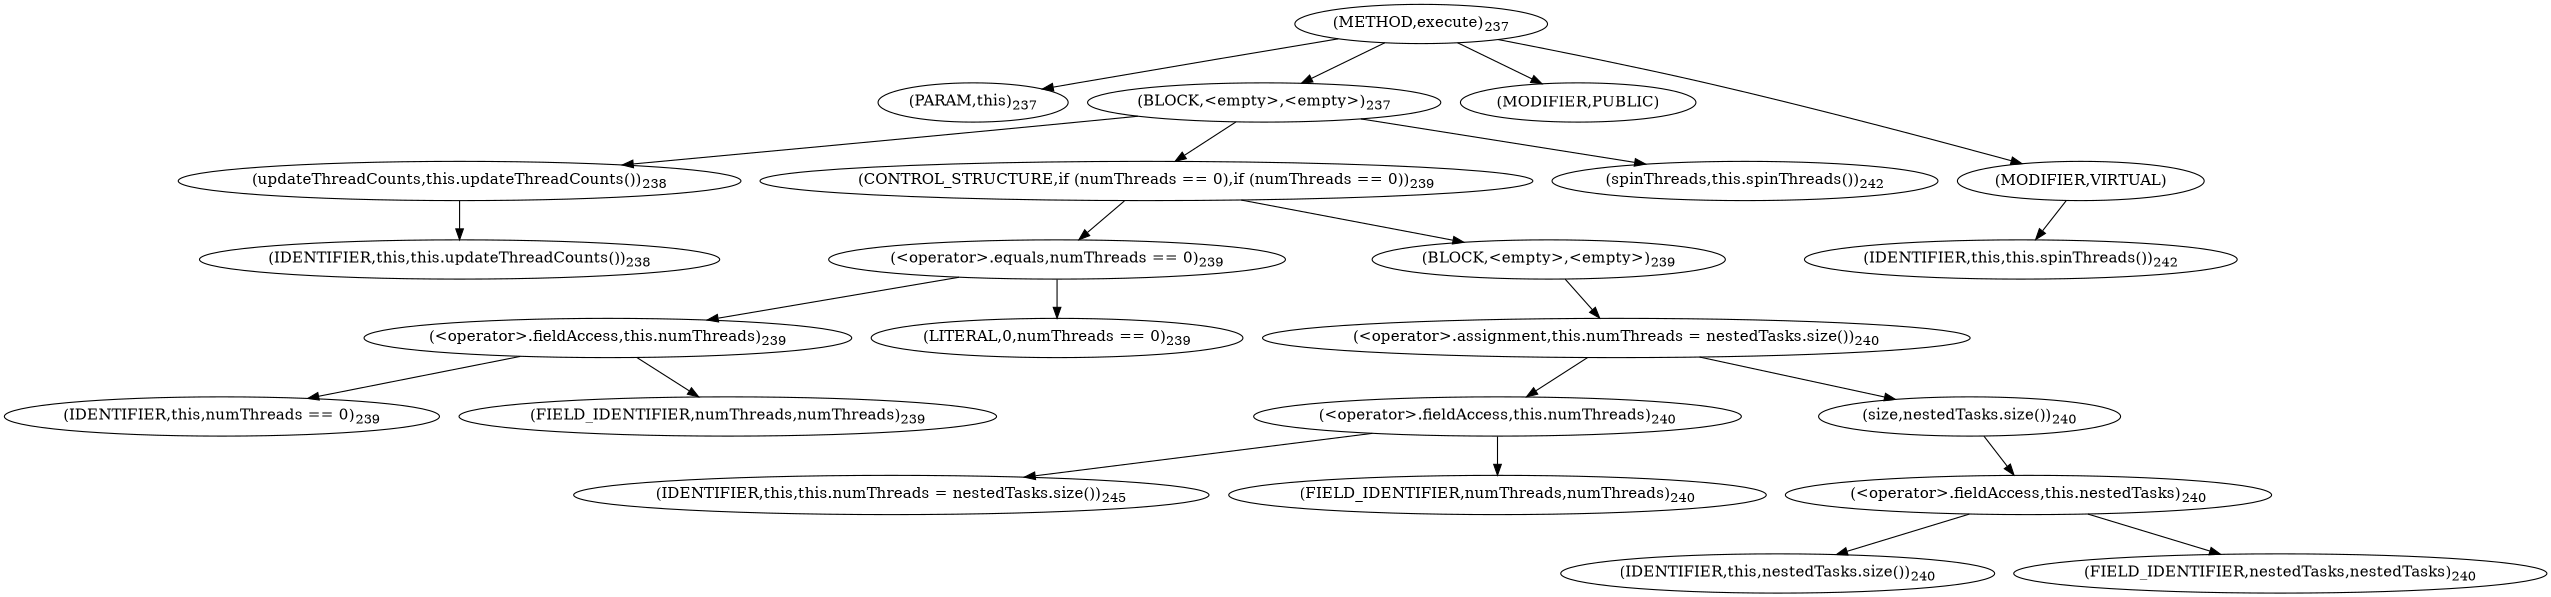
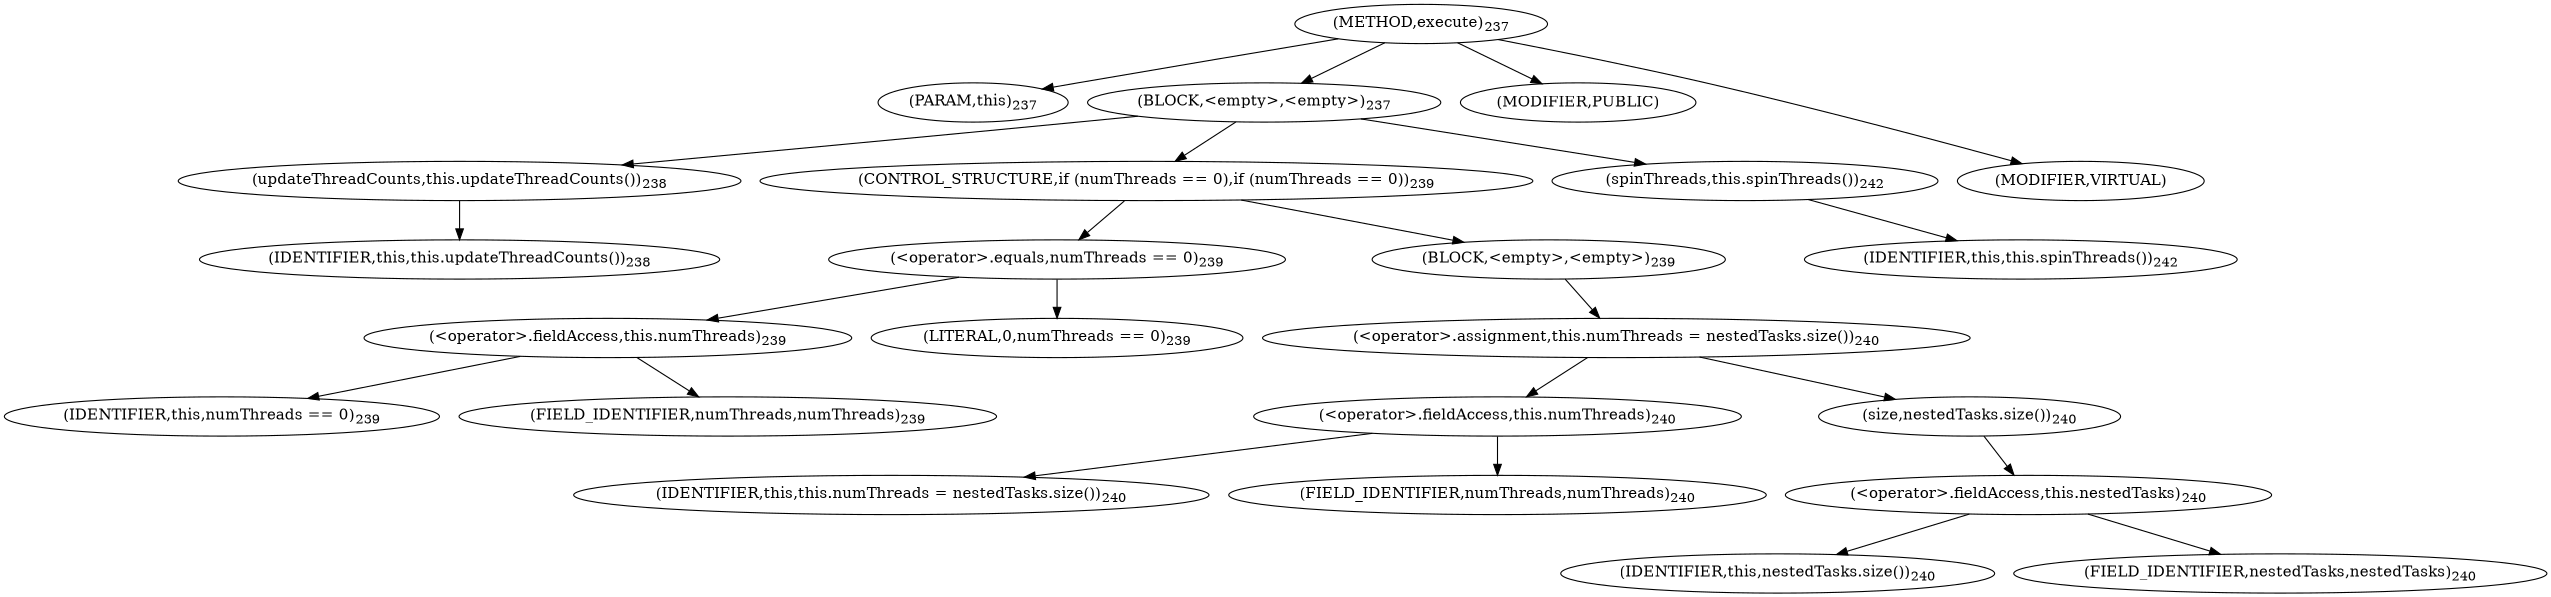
(2054, 216) -> (1877, 219)
(1114, 493) -> (1114, 493)
